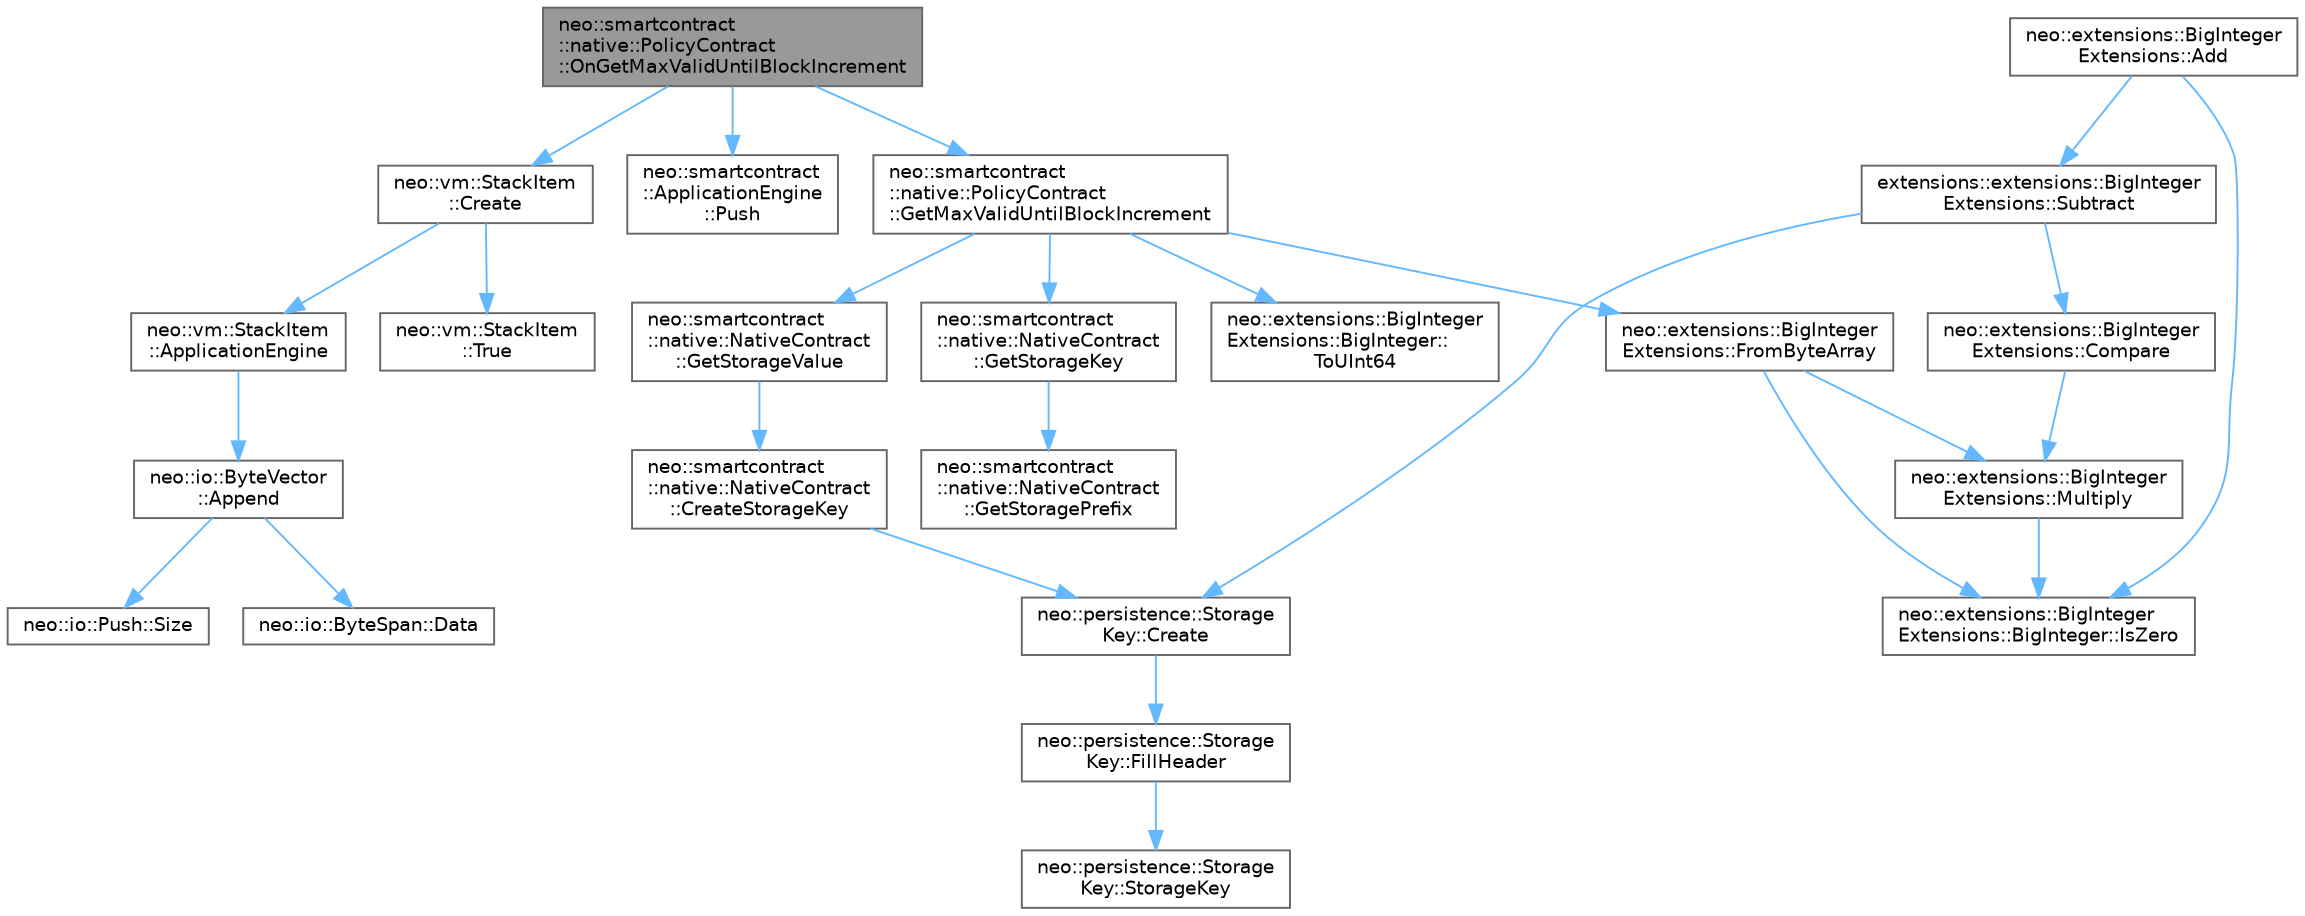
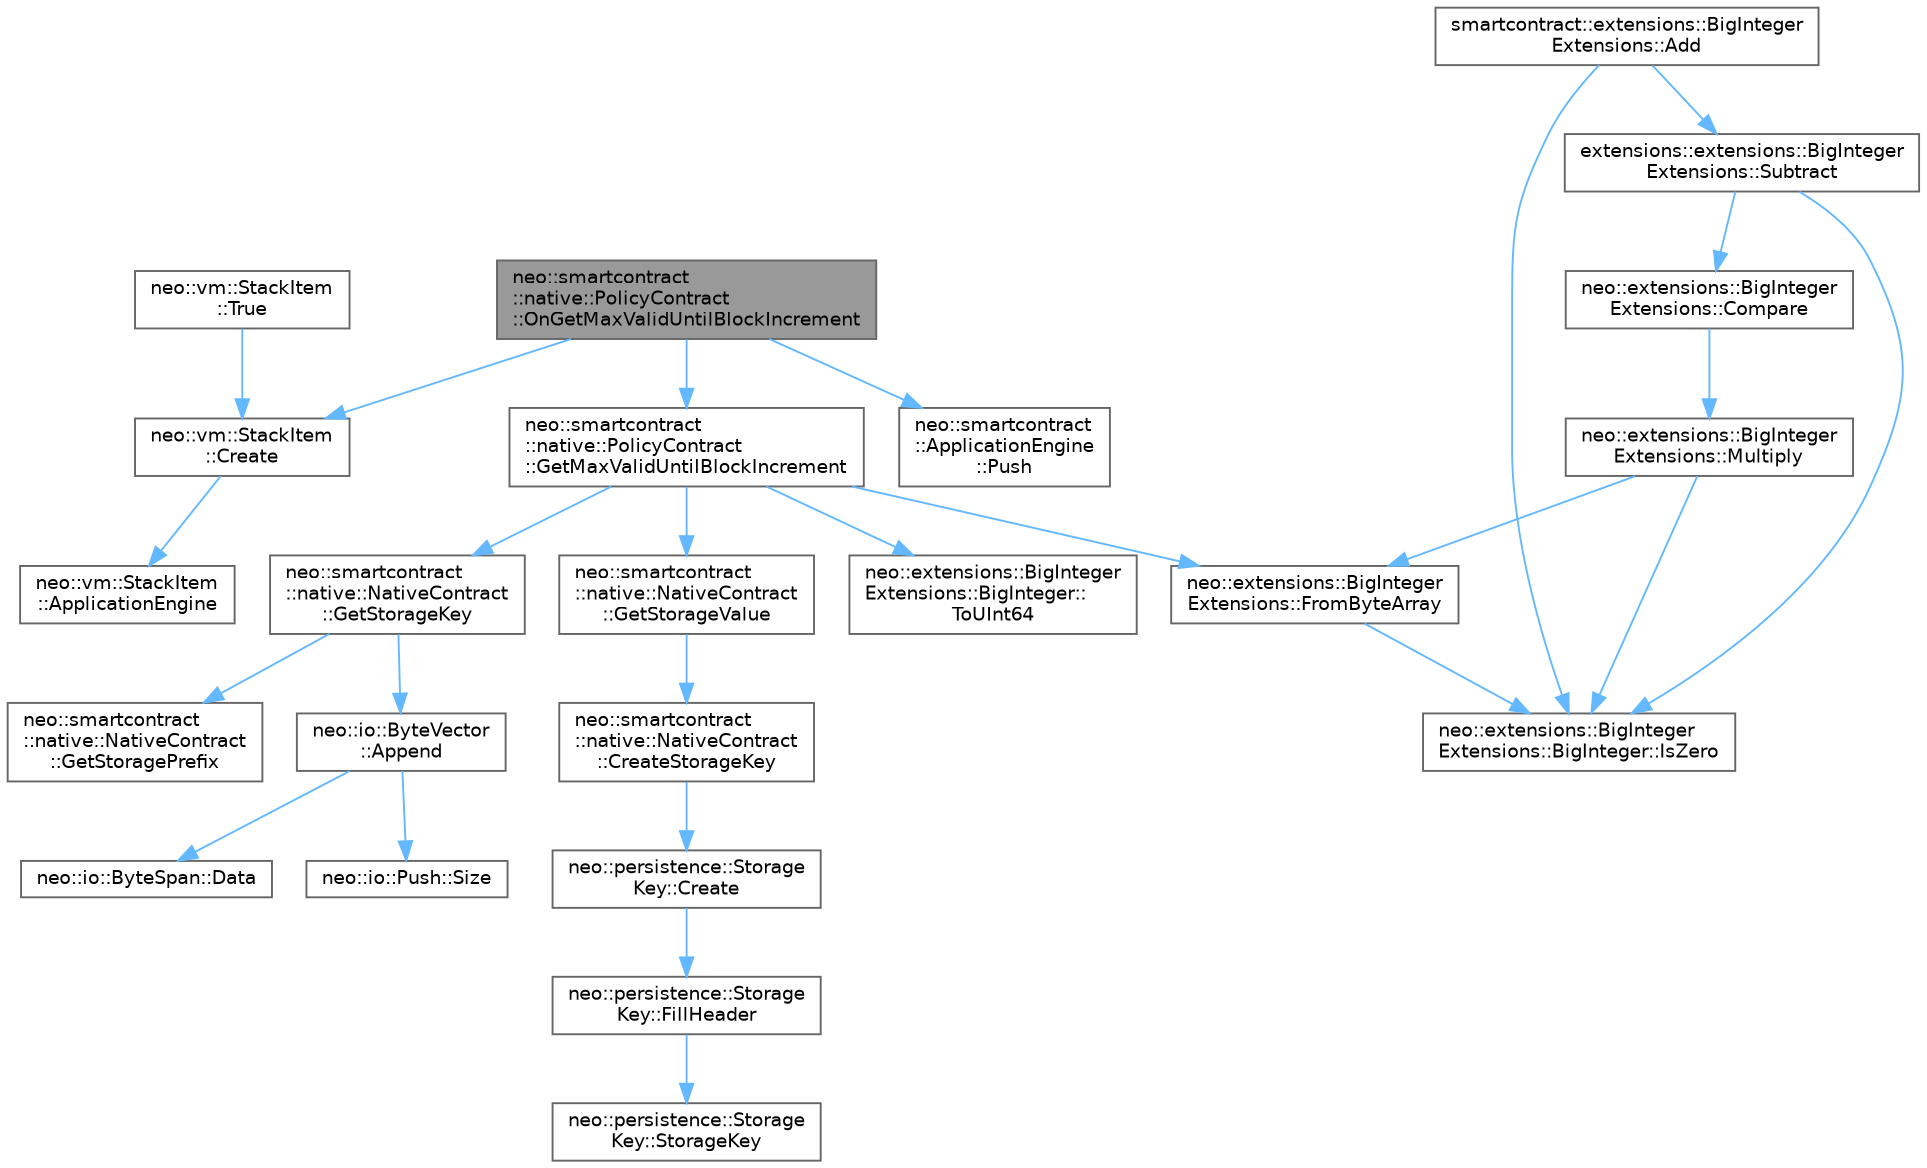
(2154, 47) -> (1627, 36)
(486, 258) -> (242, 364)
(1528, 369) -> (1875, 476)
(238, 406) -> (399, 664)
(1885, 411) -> (1532, 514)
